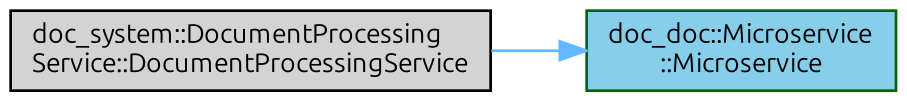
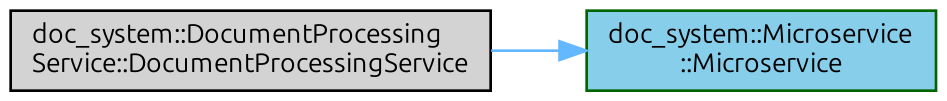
(741, 51) -> (761, 51)
